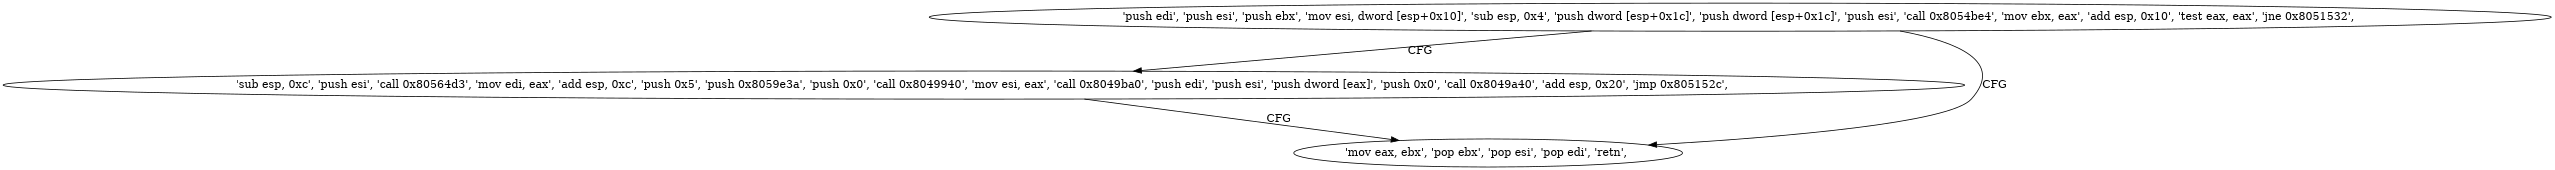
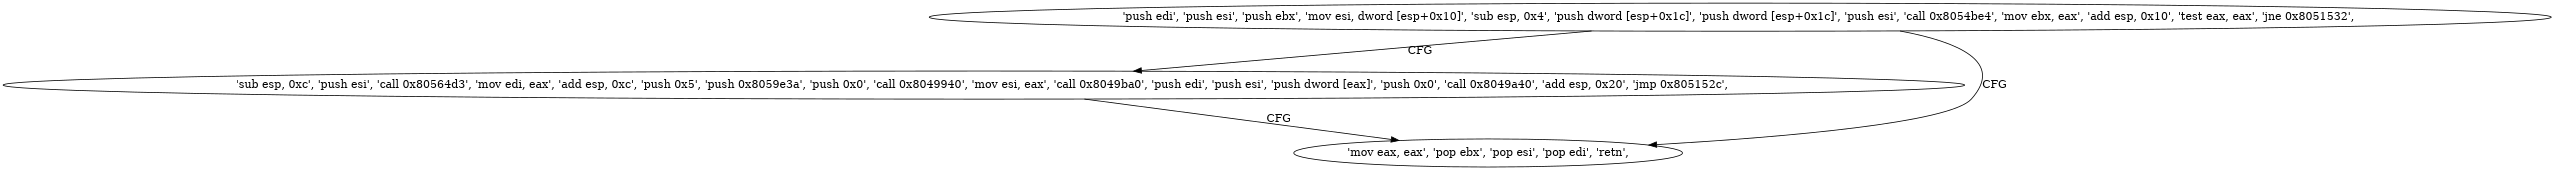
(1488, 153) -> (1488, 153)
